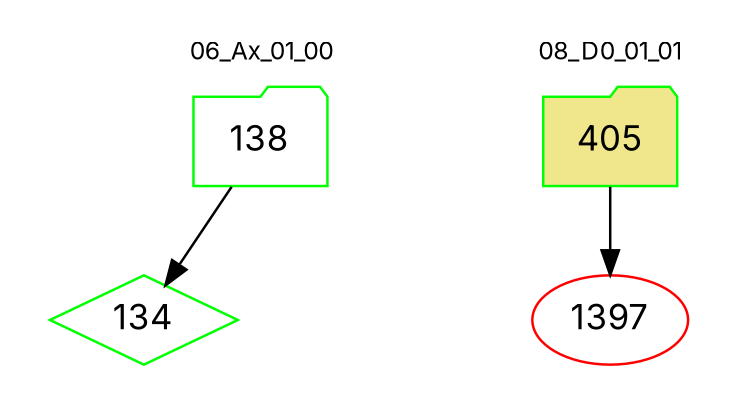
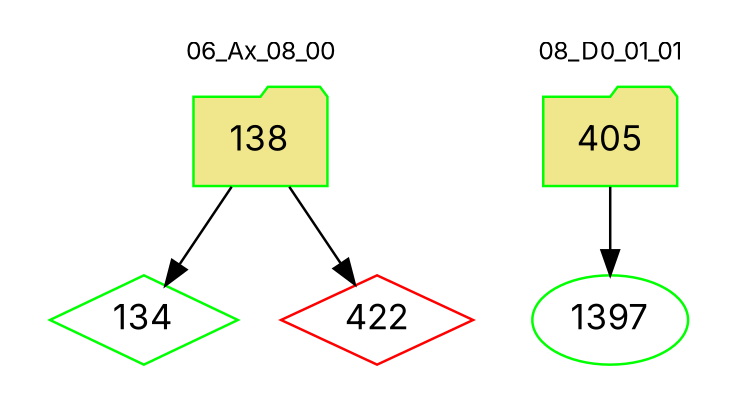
(262, 53) -> (262, 53)
(260, 141) -> (260, 141)
none -> (377, 320)
(610, 320) -> (610, 320)
